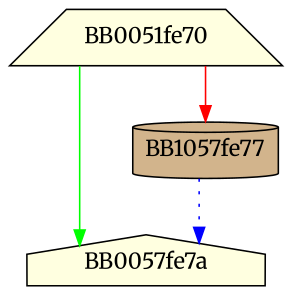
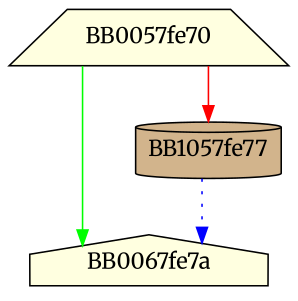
(146, 38) -> (149, 38)
(146, 263) -> (149, 263)
